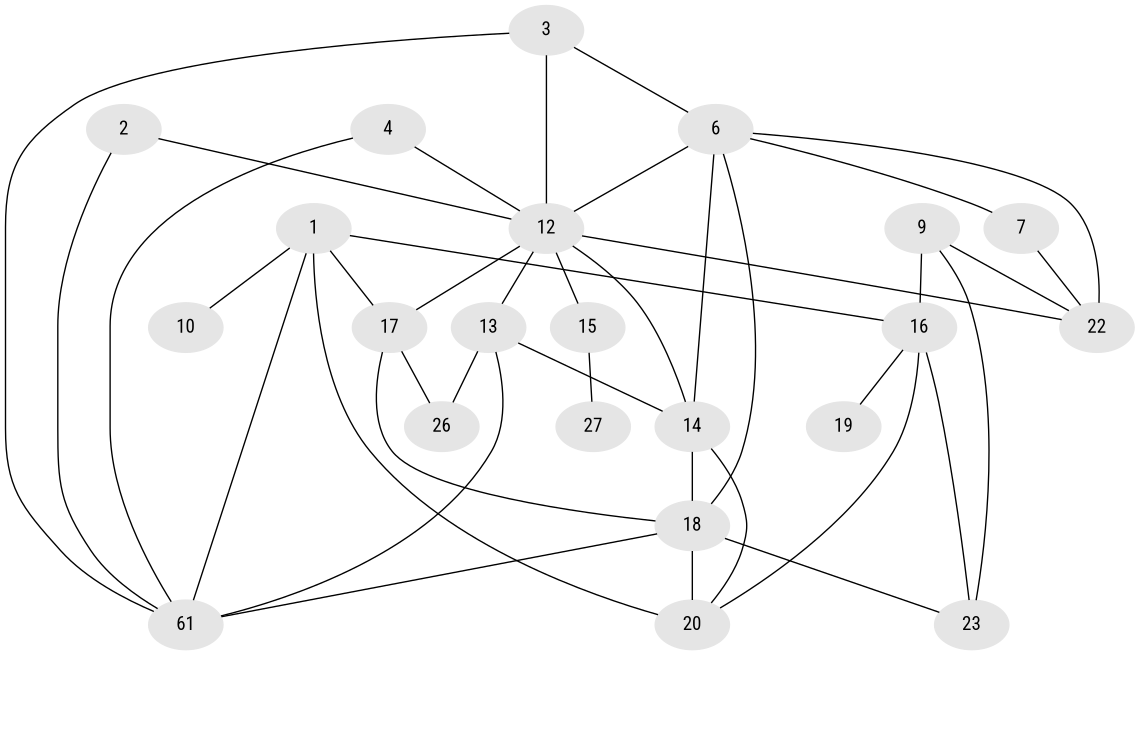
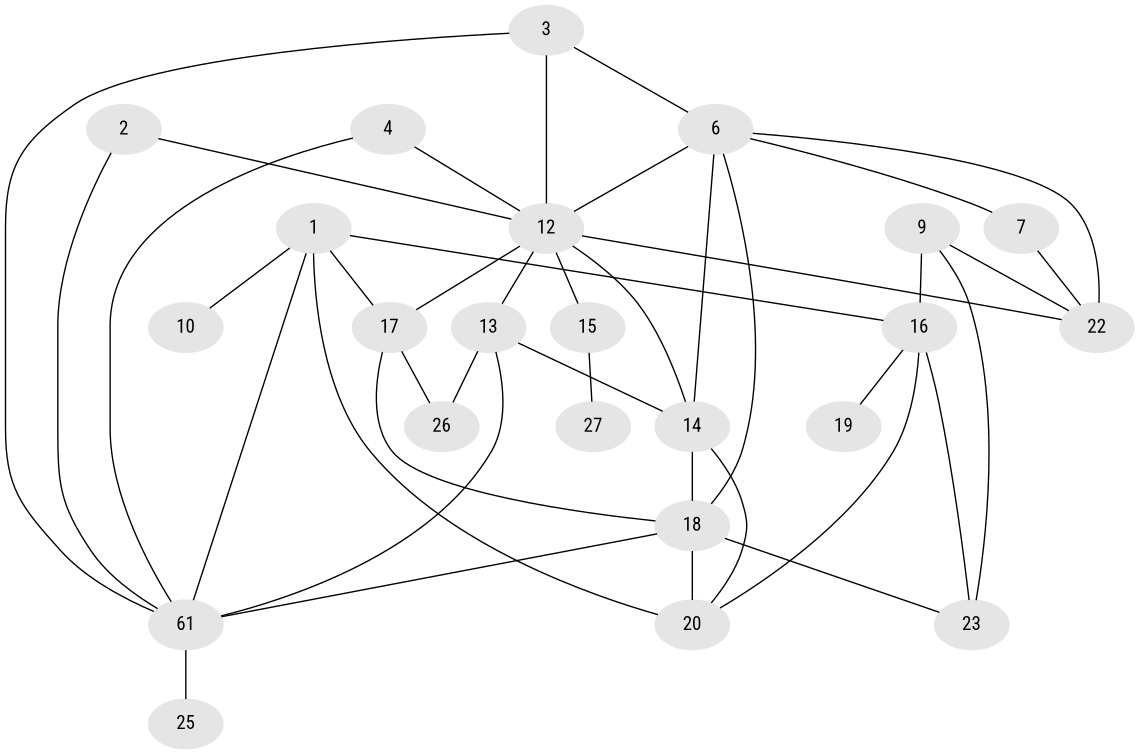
none -> (186, 724)
